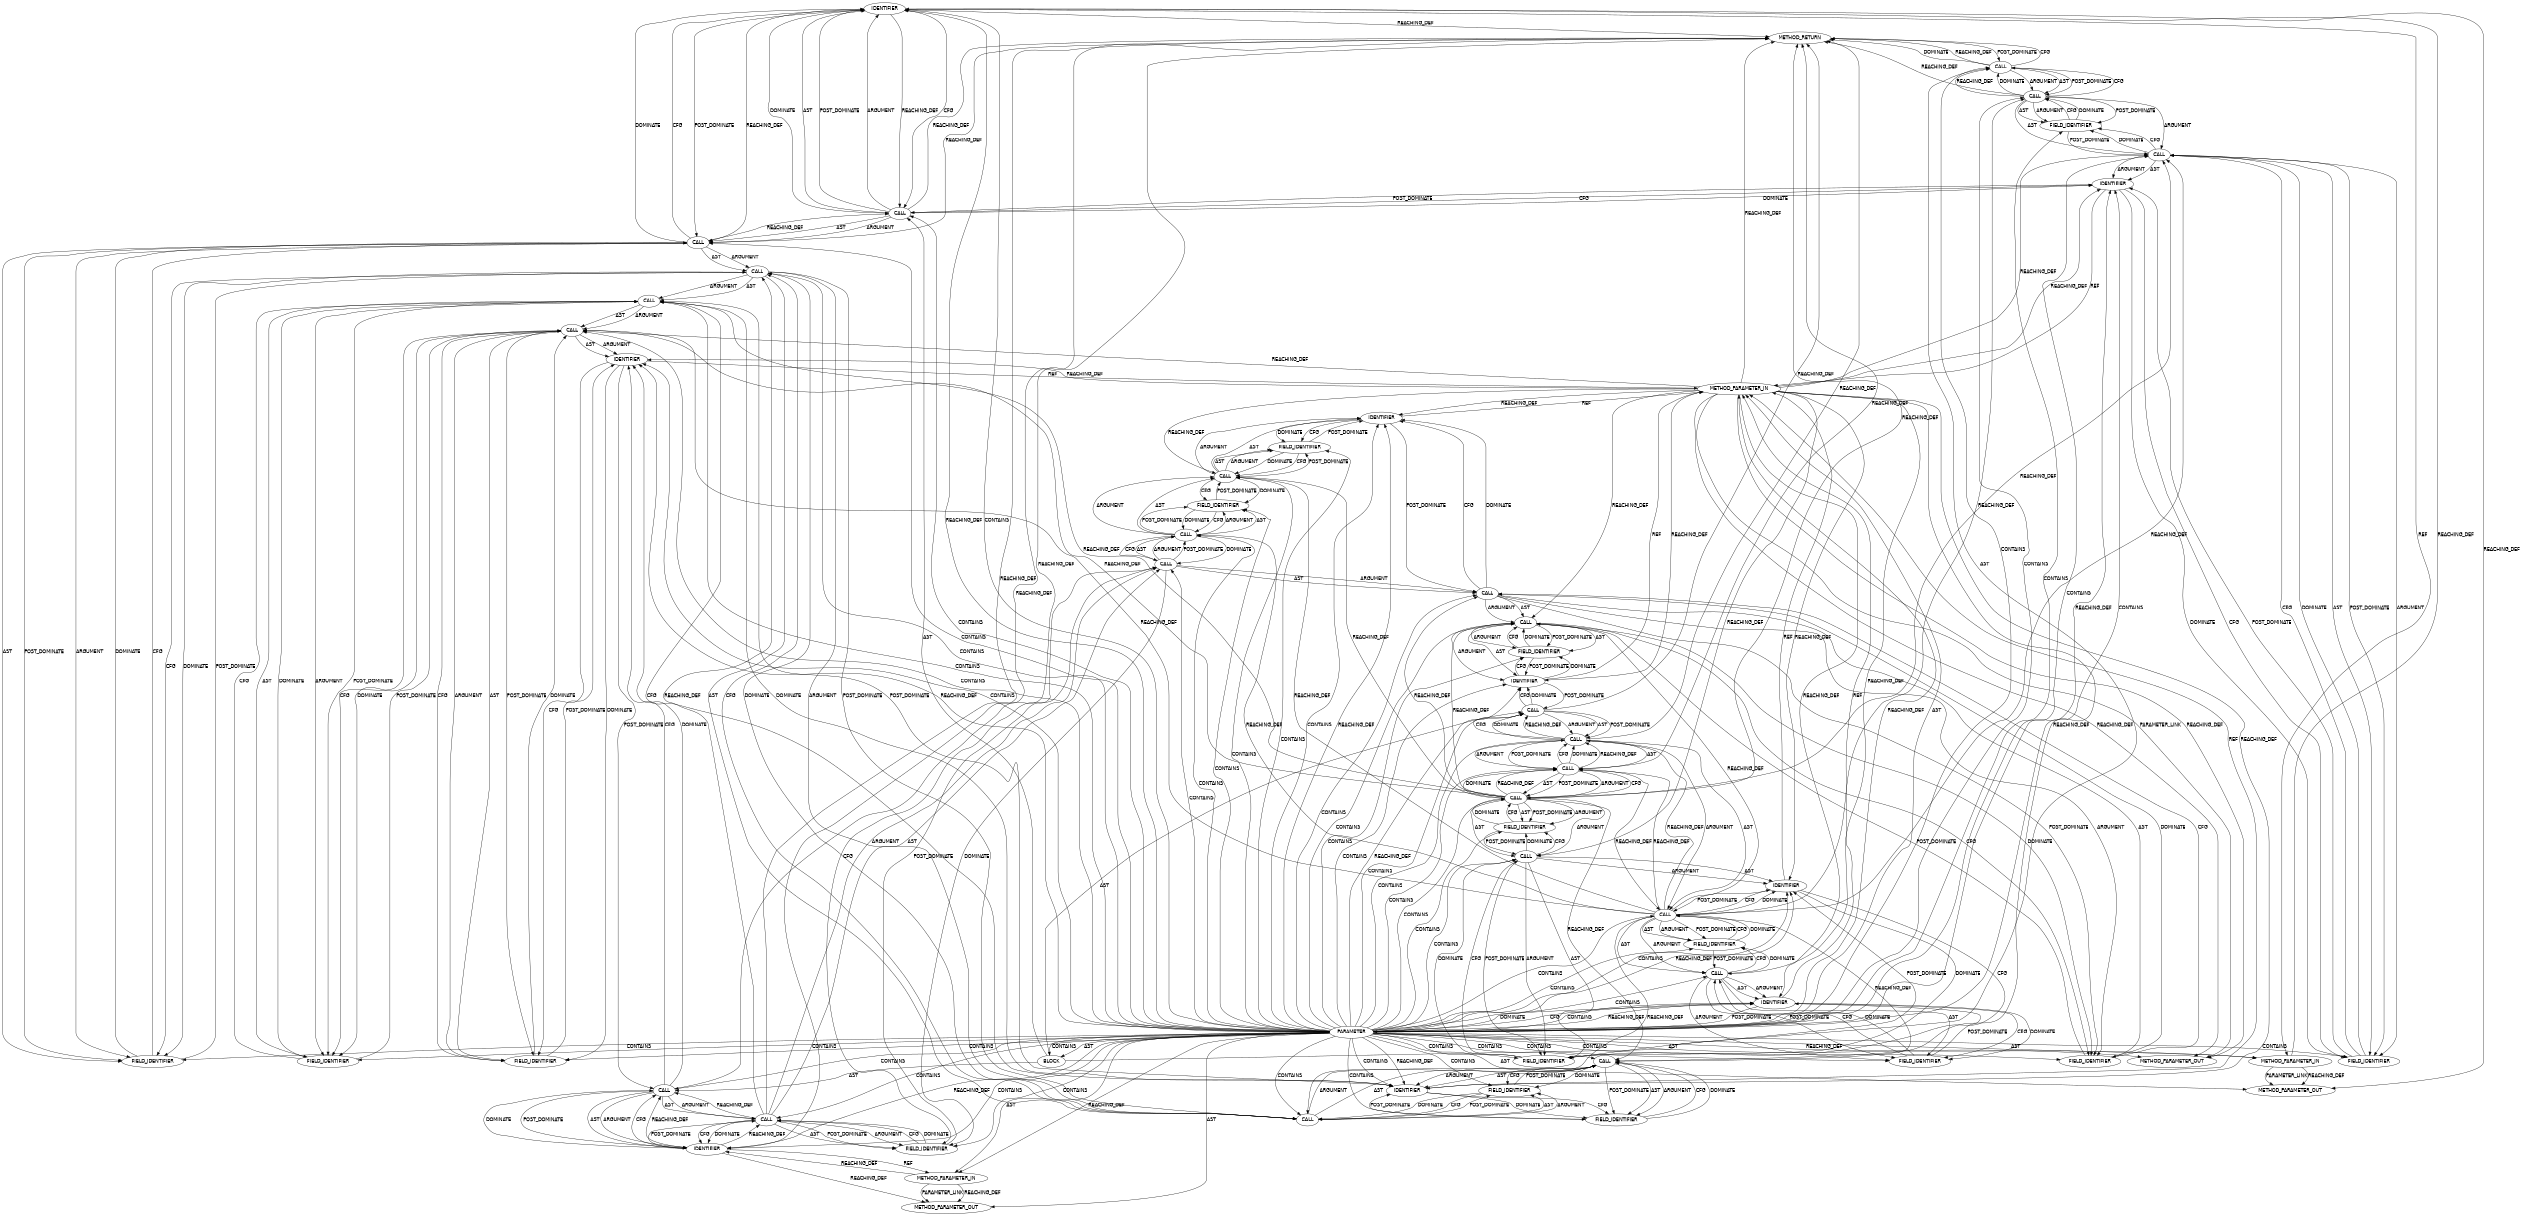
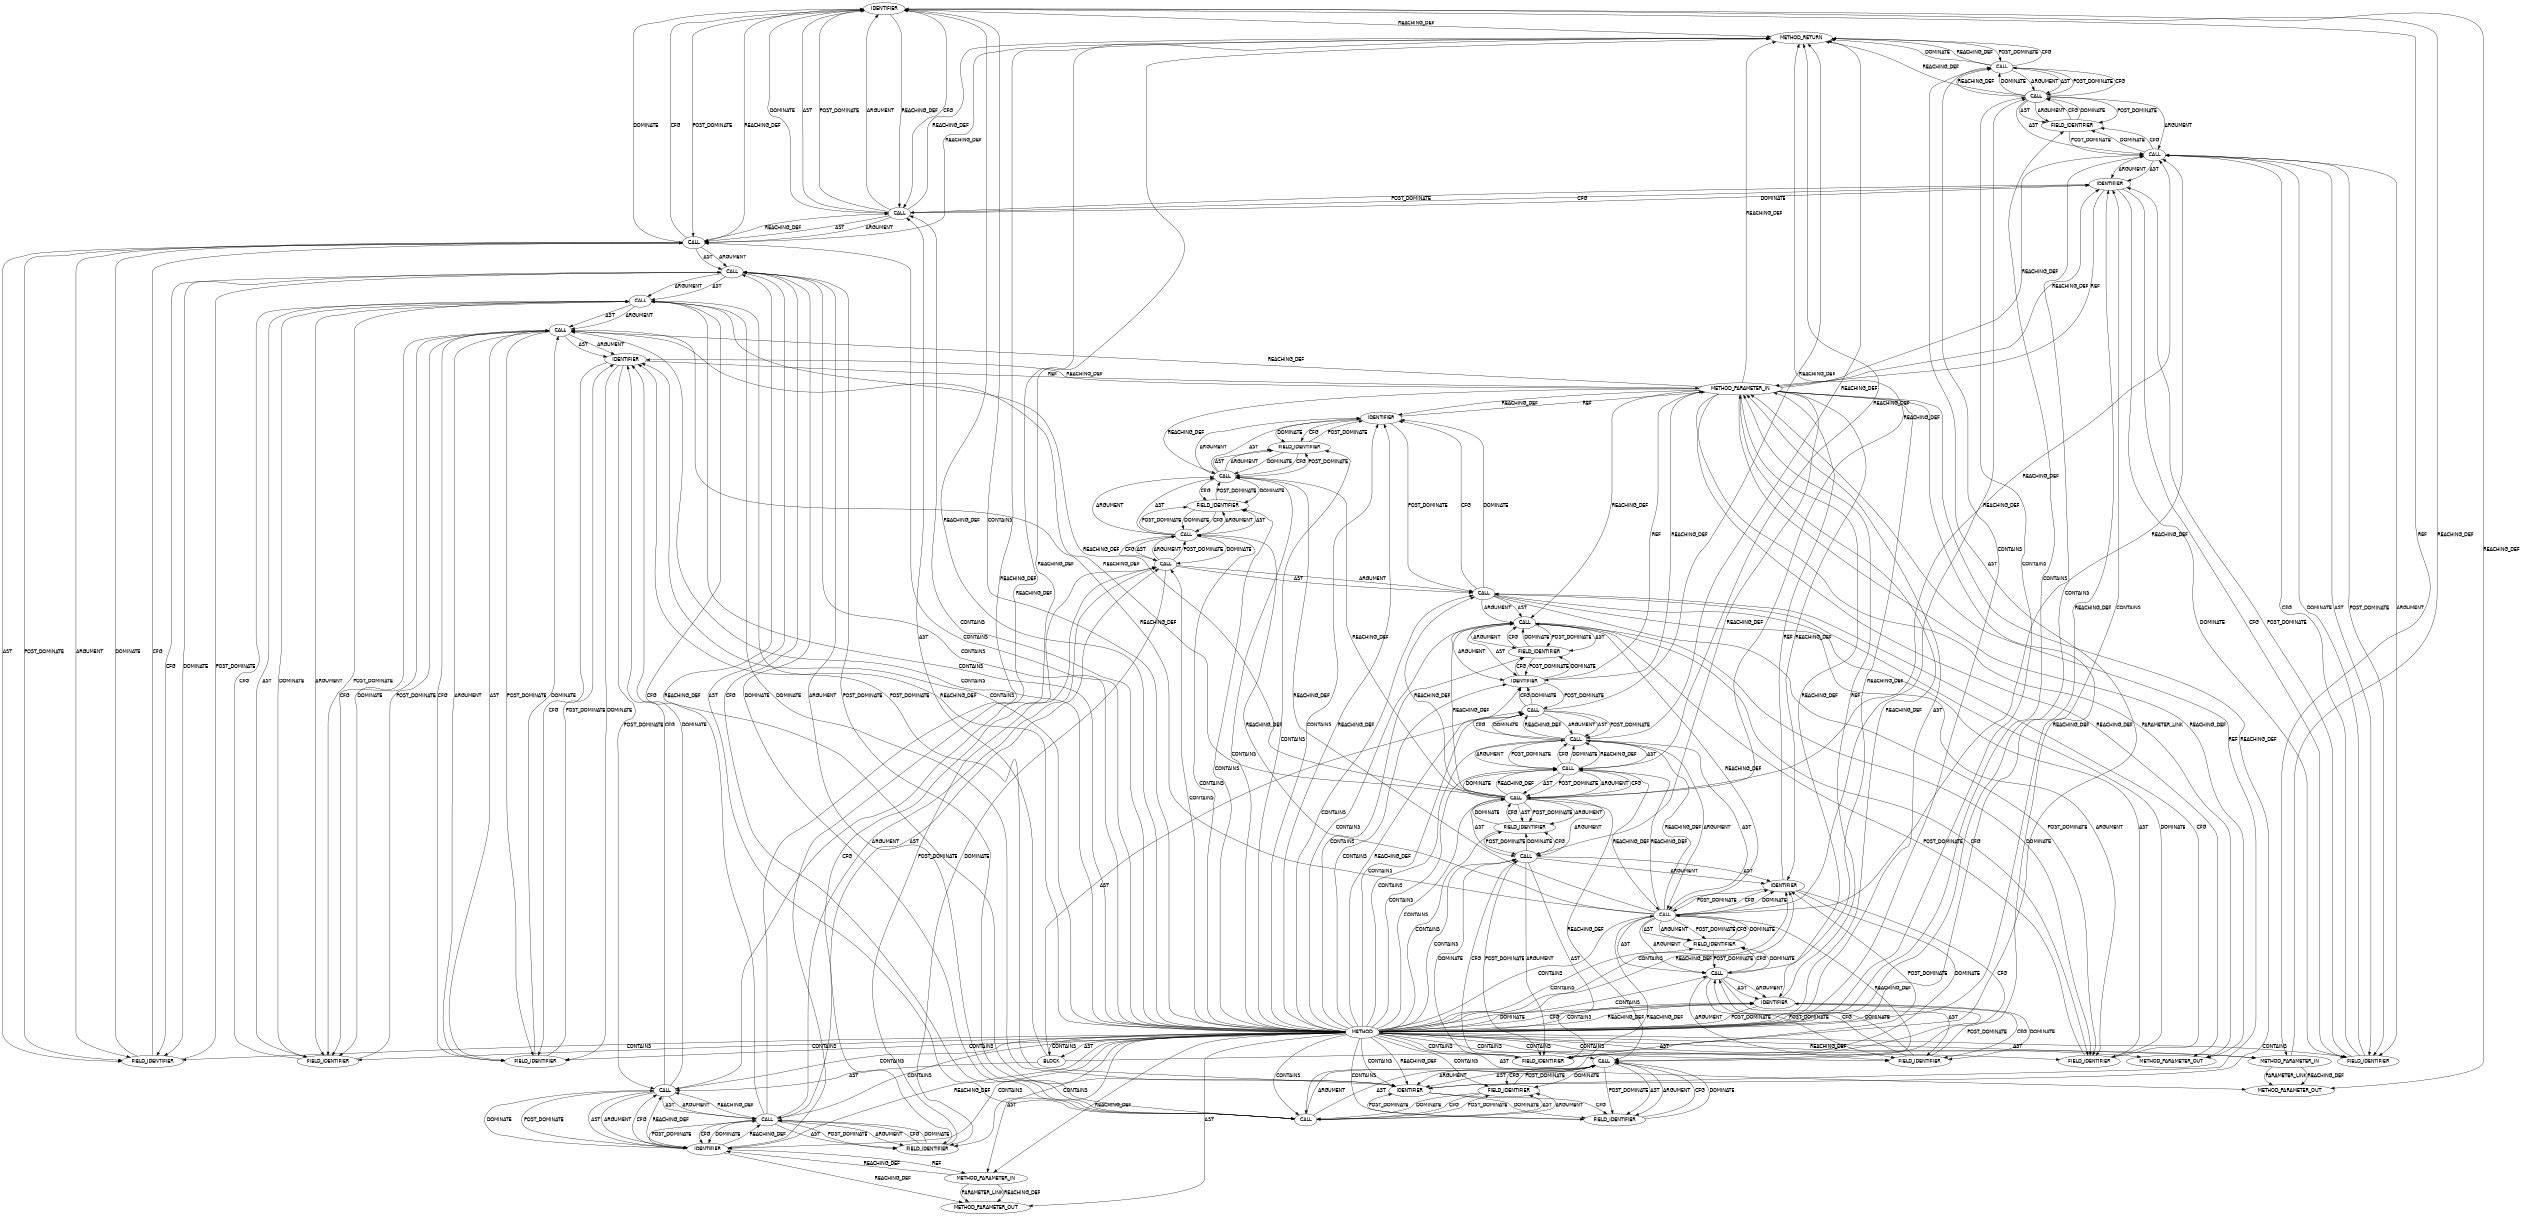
(1352, 1032) -> (1362, 1032)
